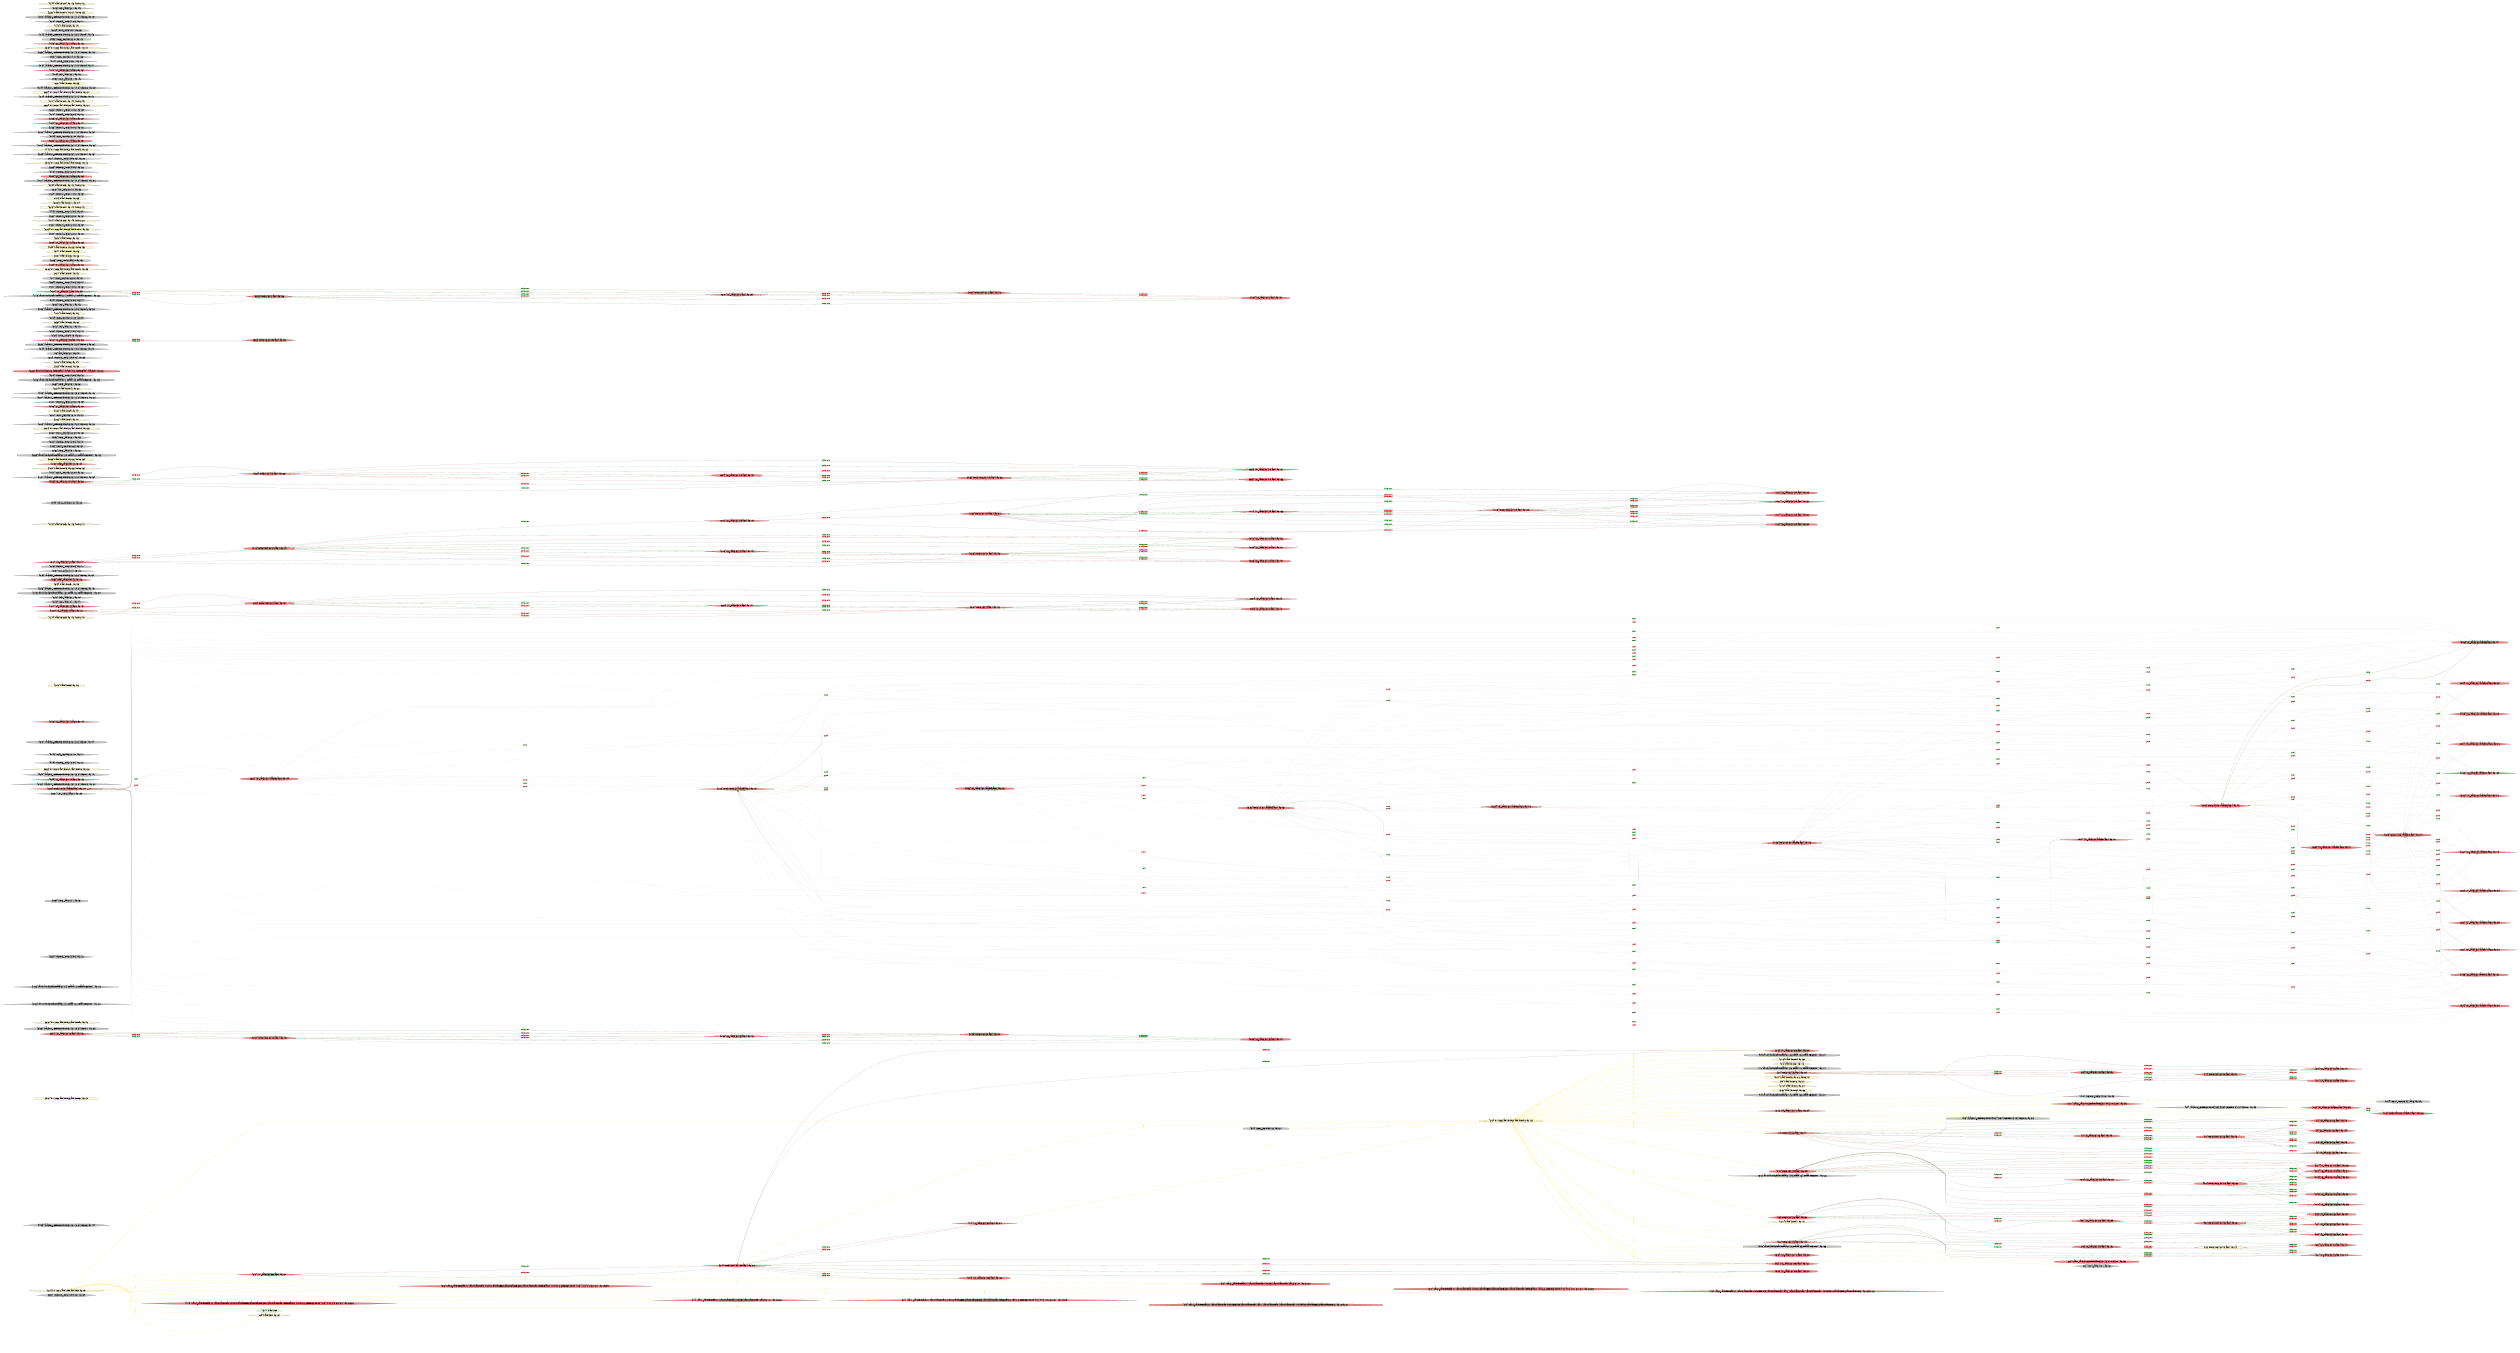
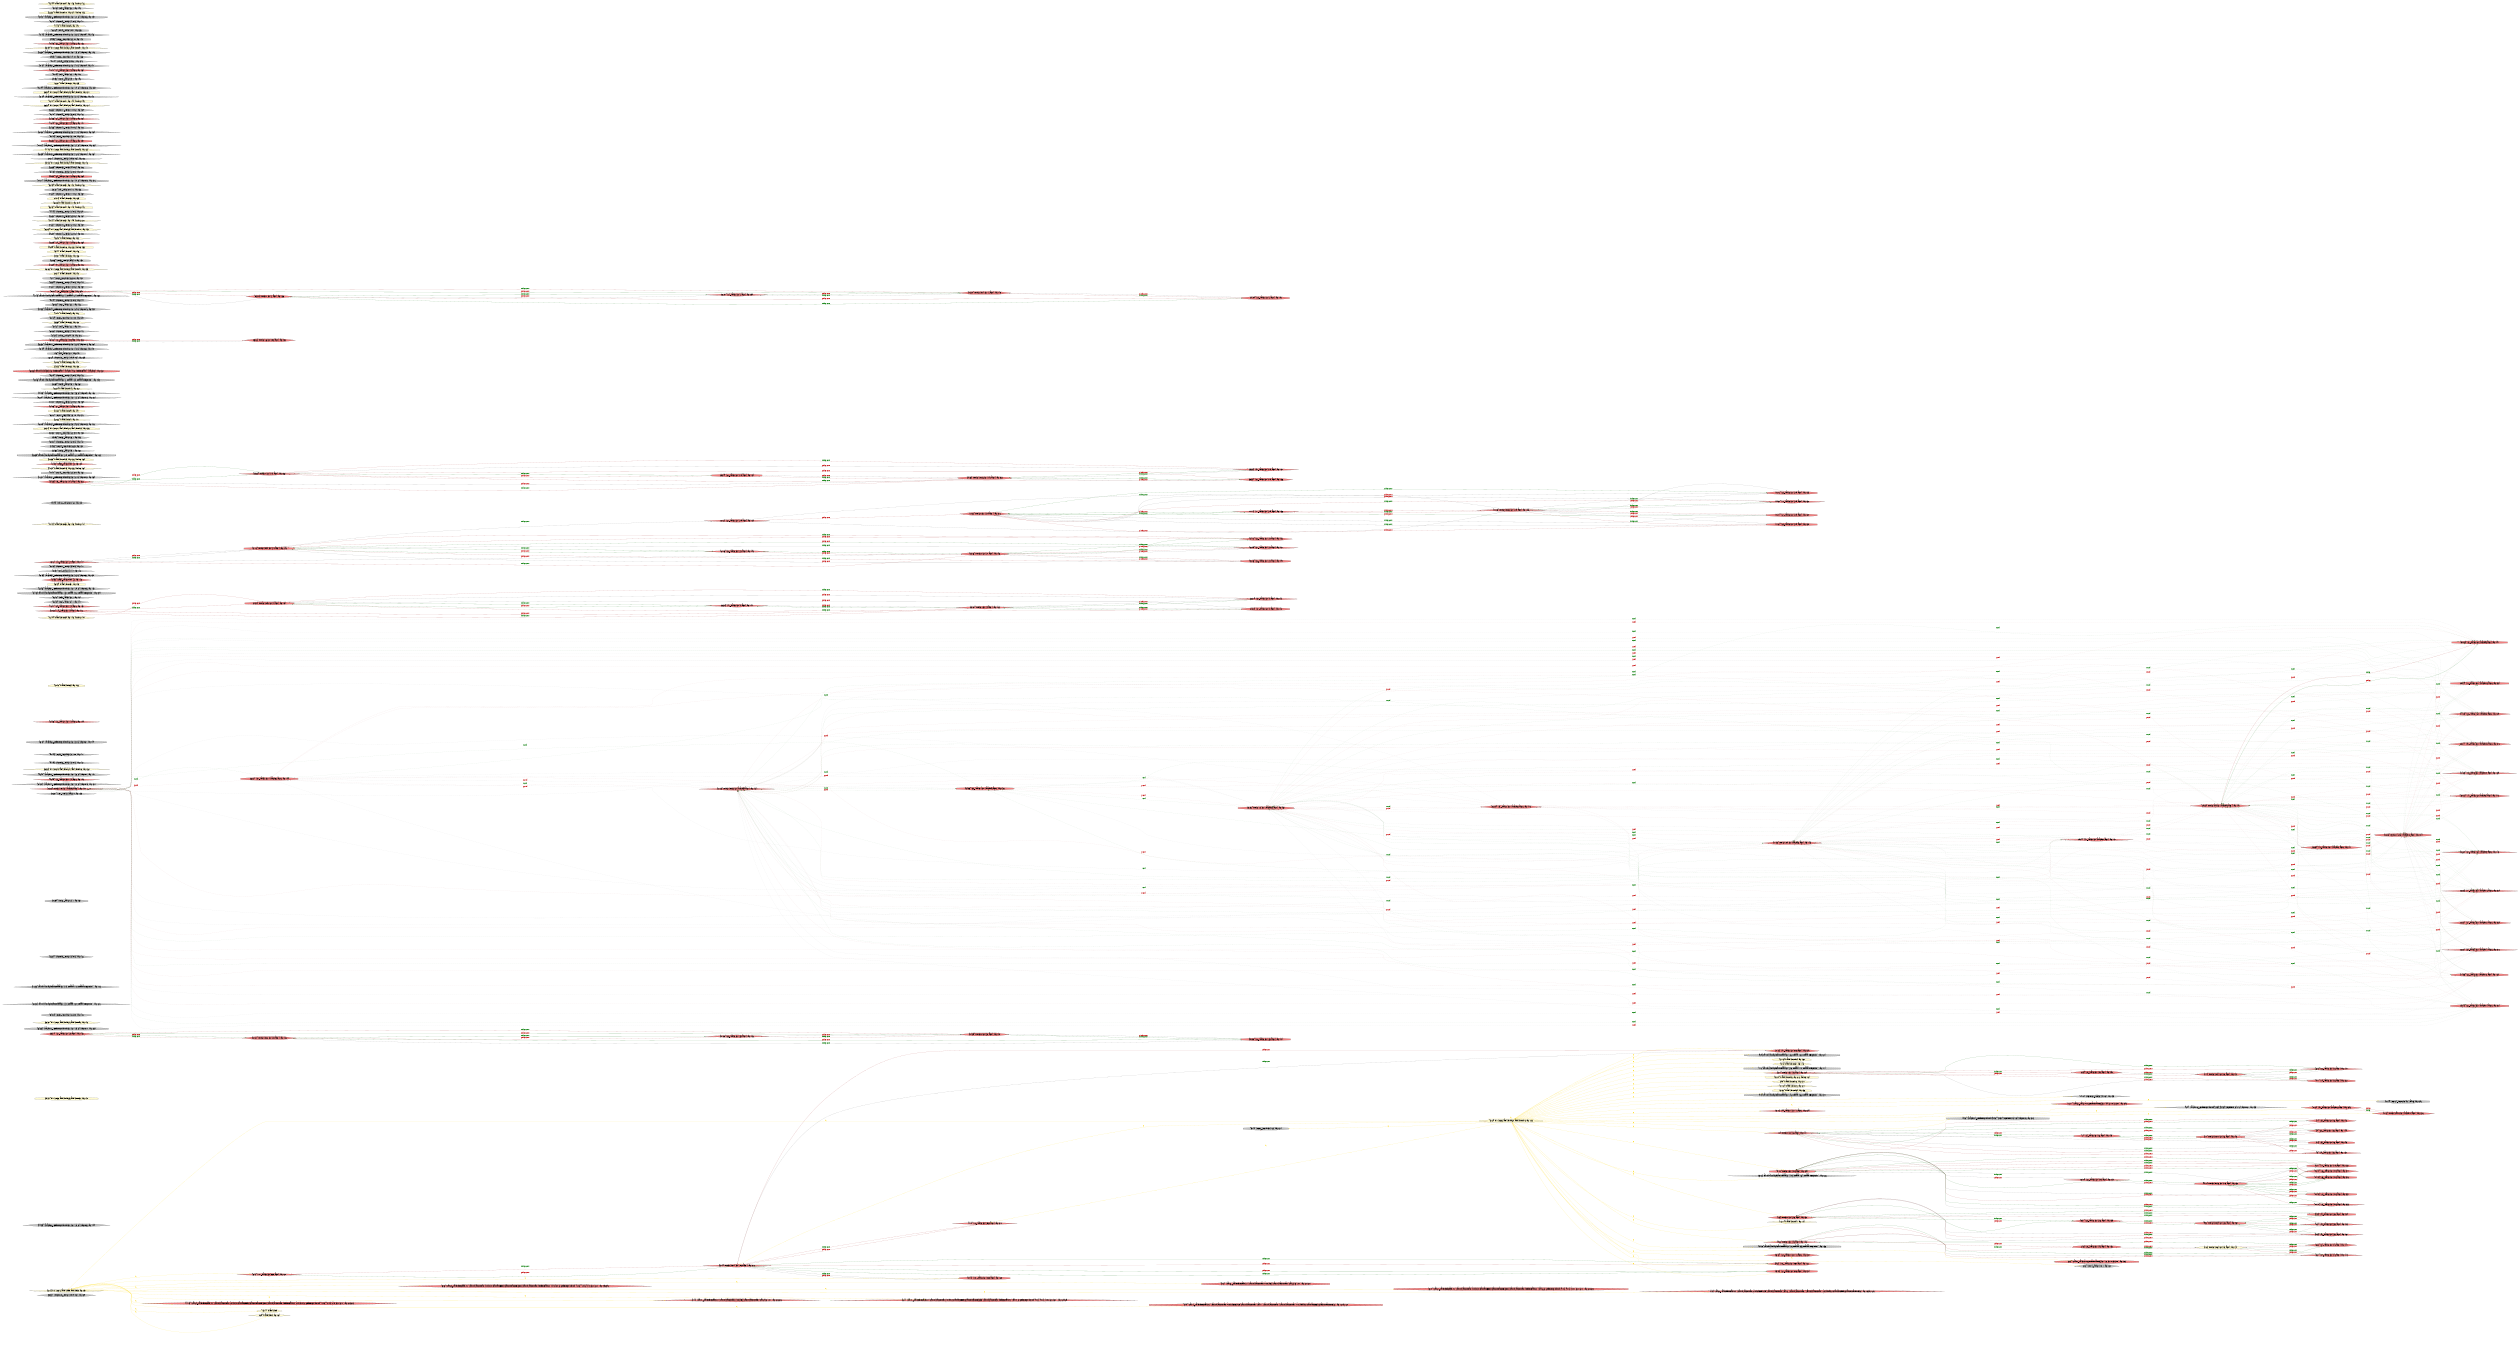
none -> (66, 1015)
